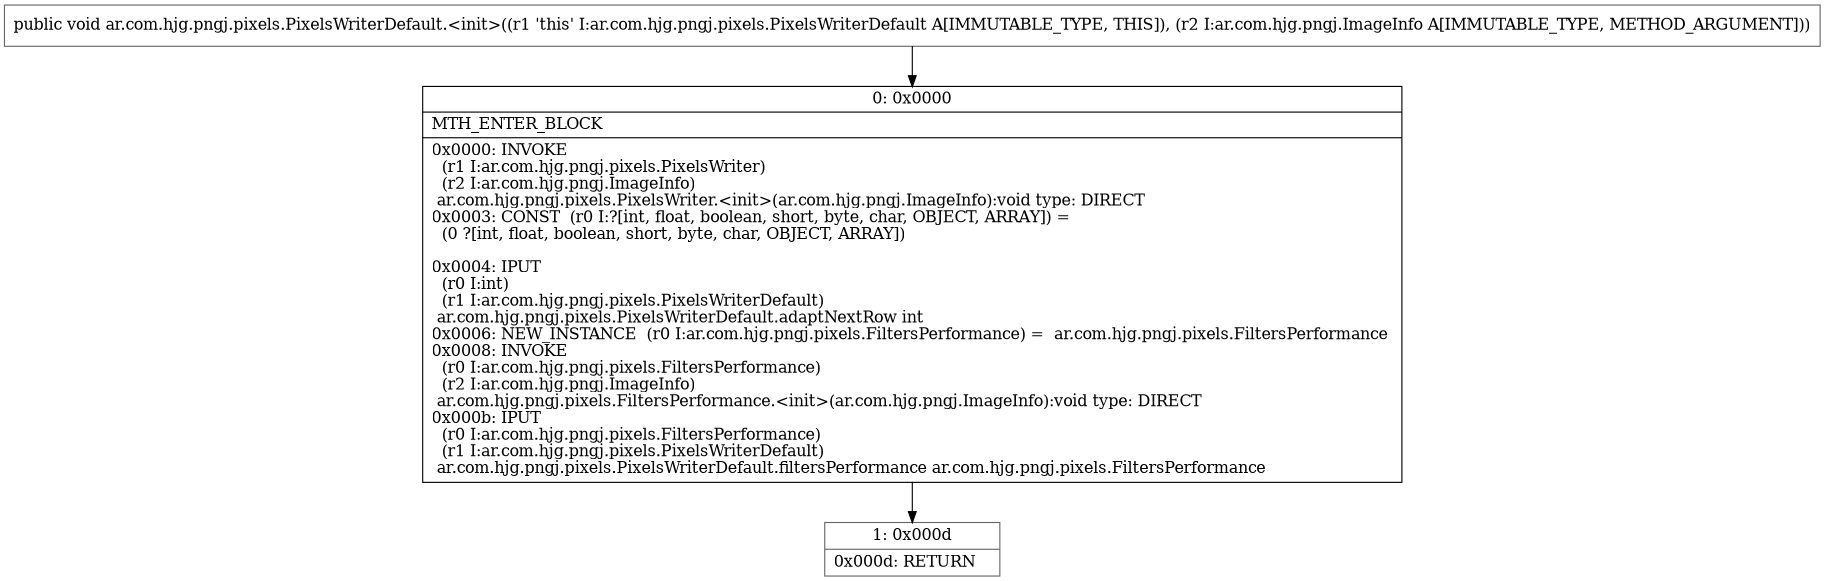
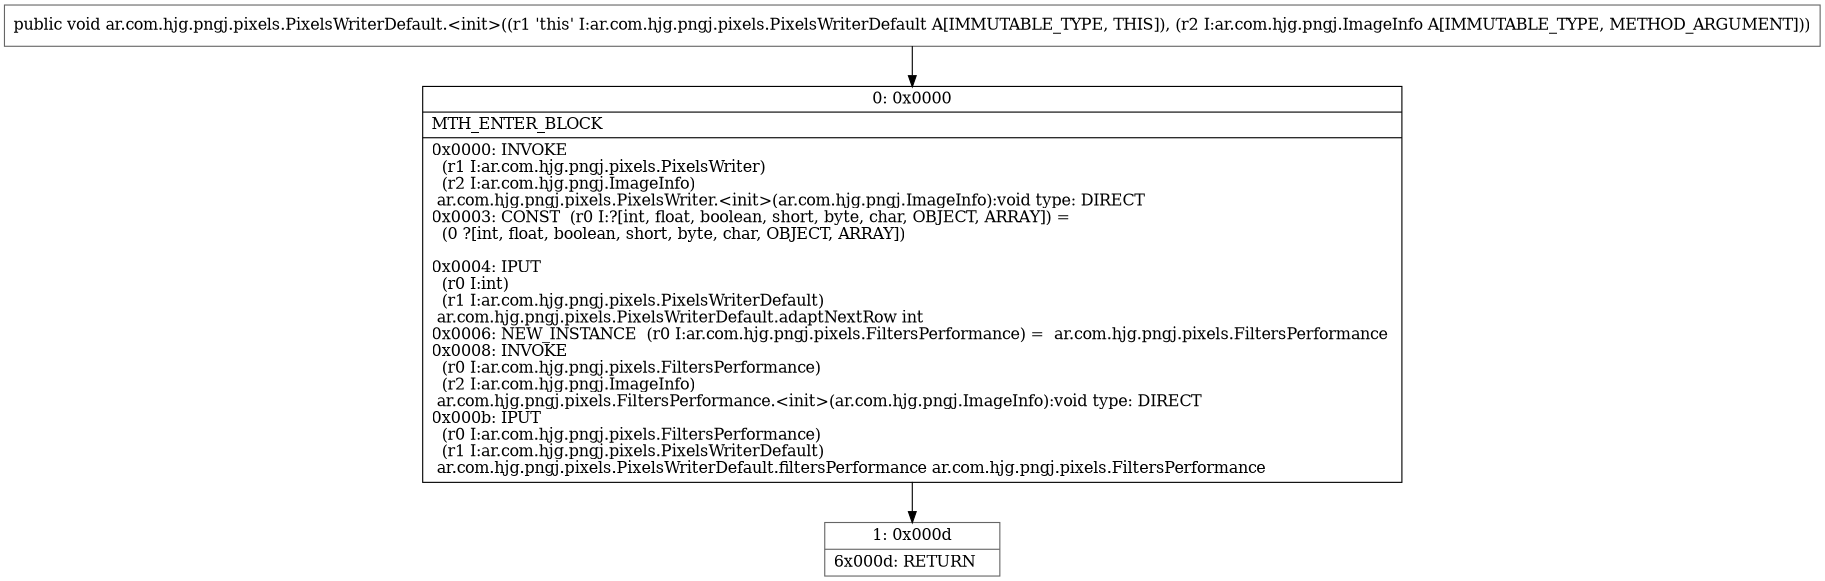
(912, 562) -> (912, 562)
